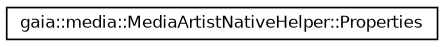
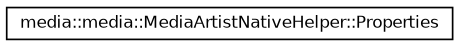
(222, 23) -> (230, 23)
